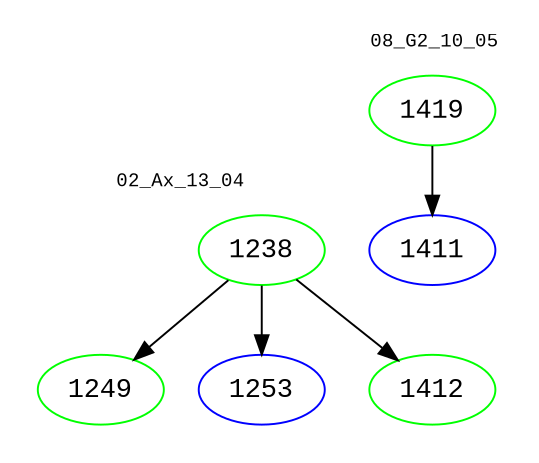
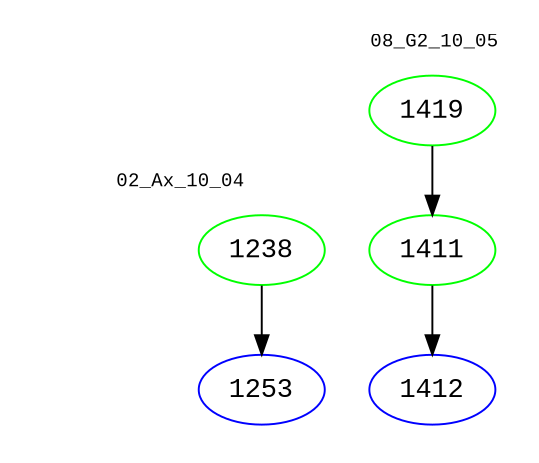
(181, 181) -> (181, 181)
(432, 250) -> (432, 250)
(326, 304) -> (432, 310)
(101, 390) -> none
(432, 390) -> (432, 390)
